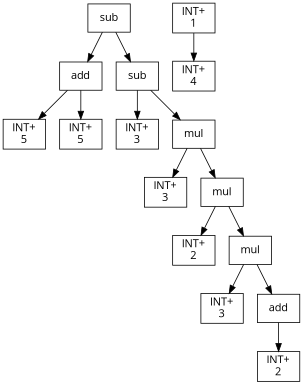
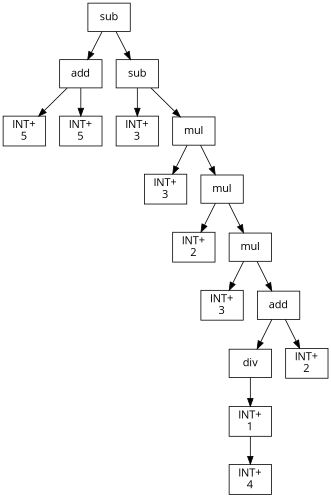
none -> (250, 363)
